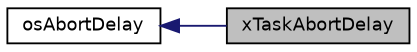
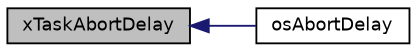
(203, 26) -> (232, 26)
